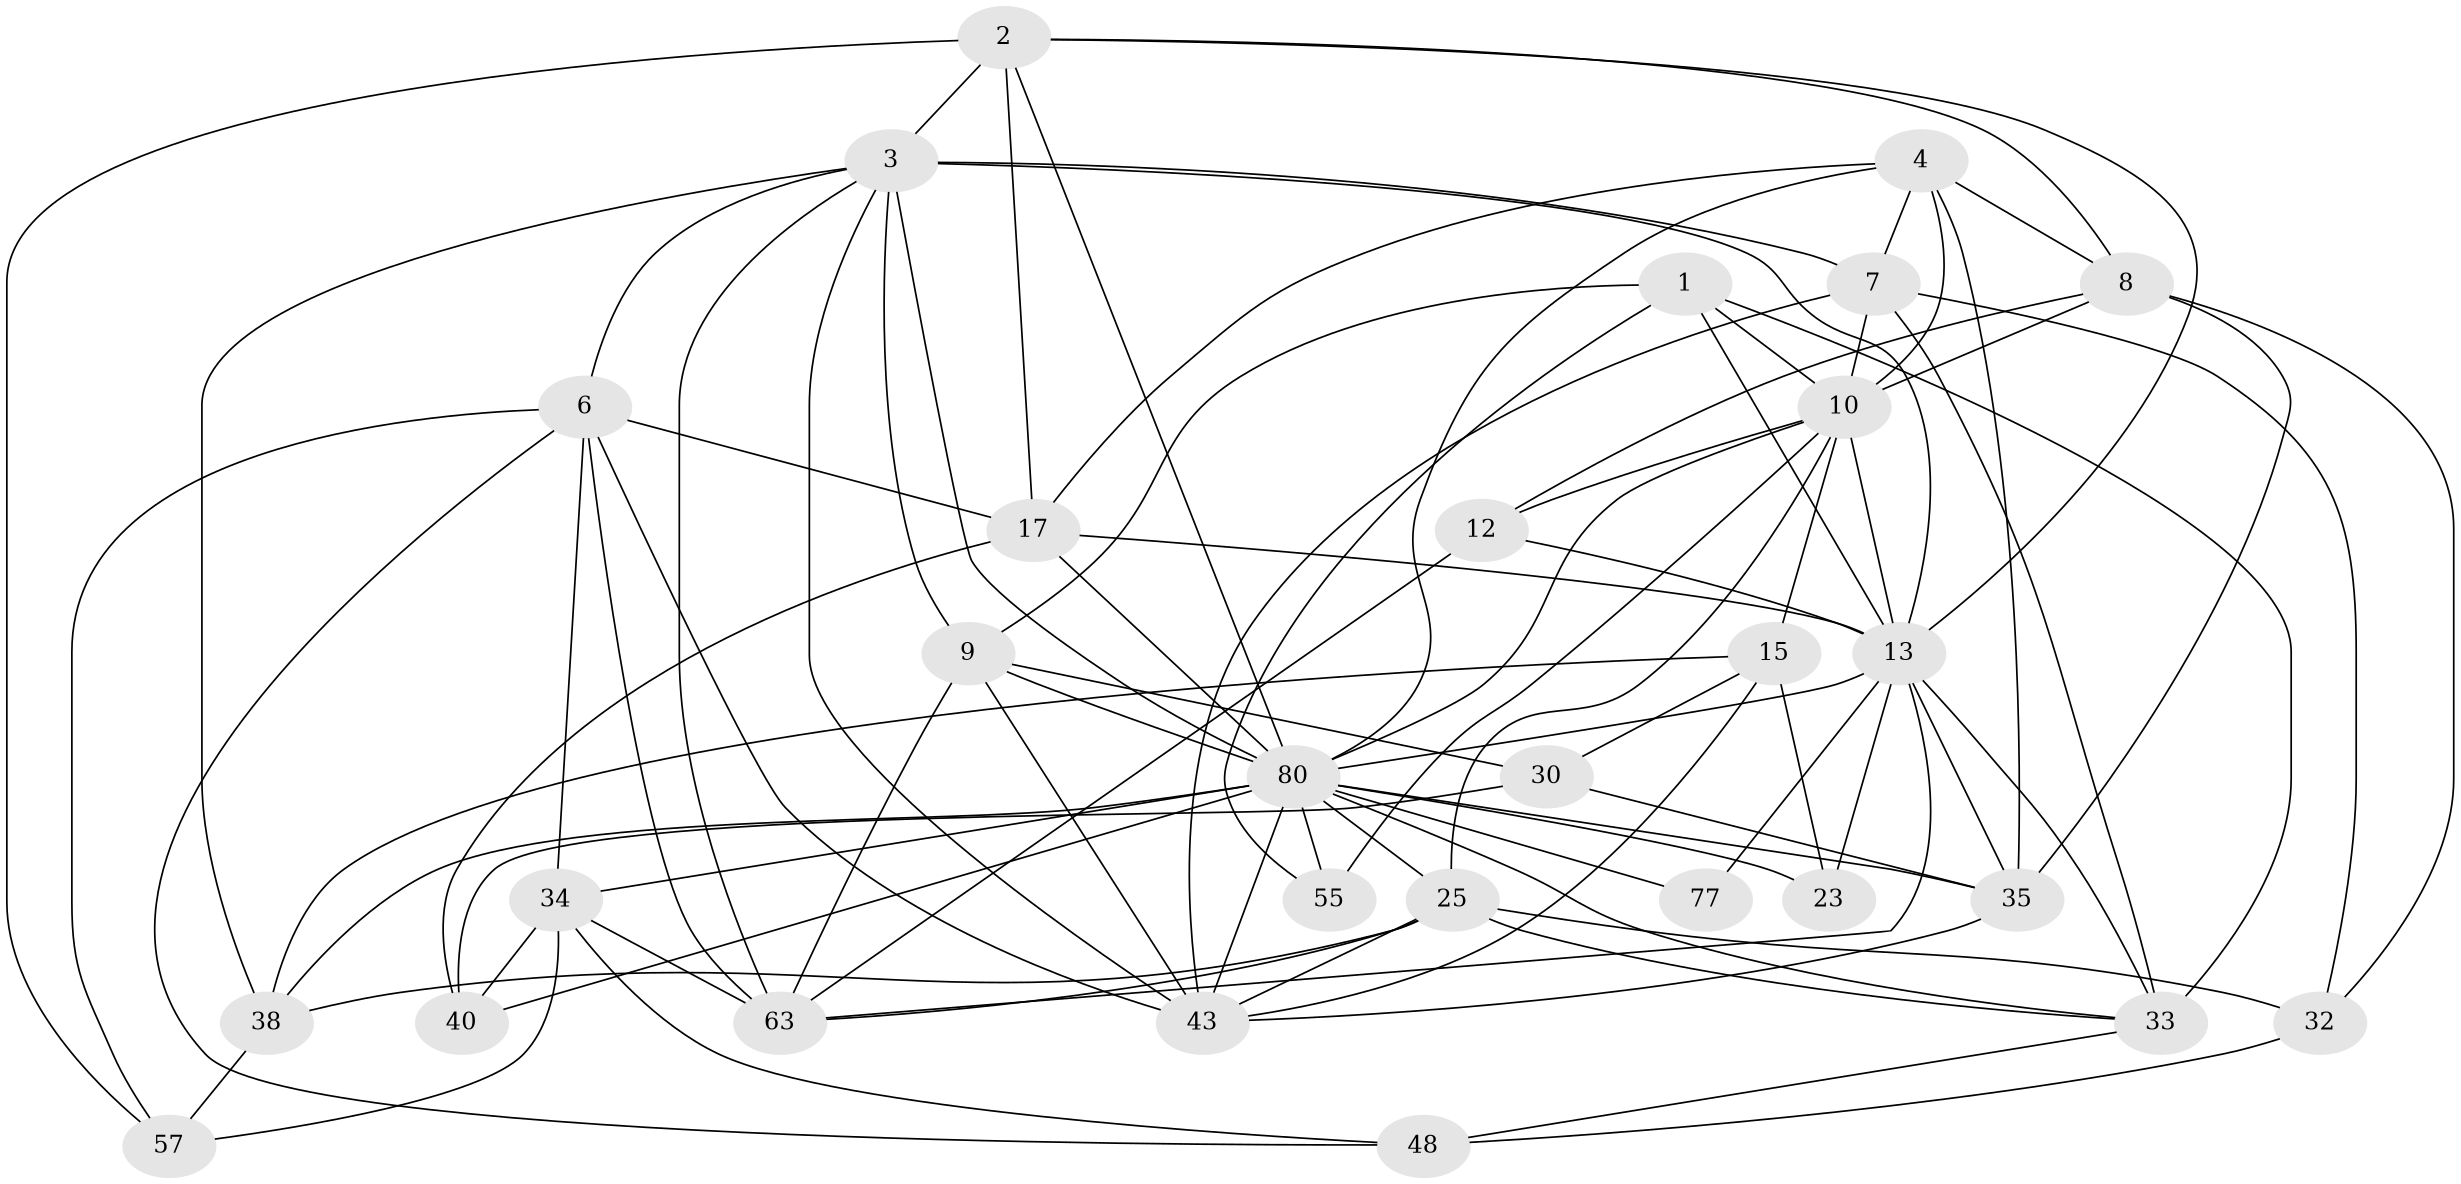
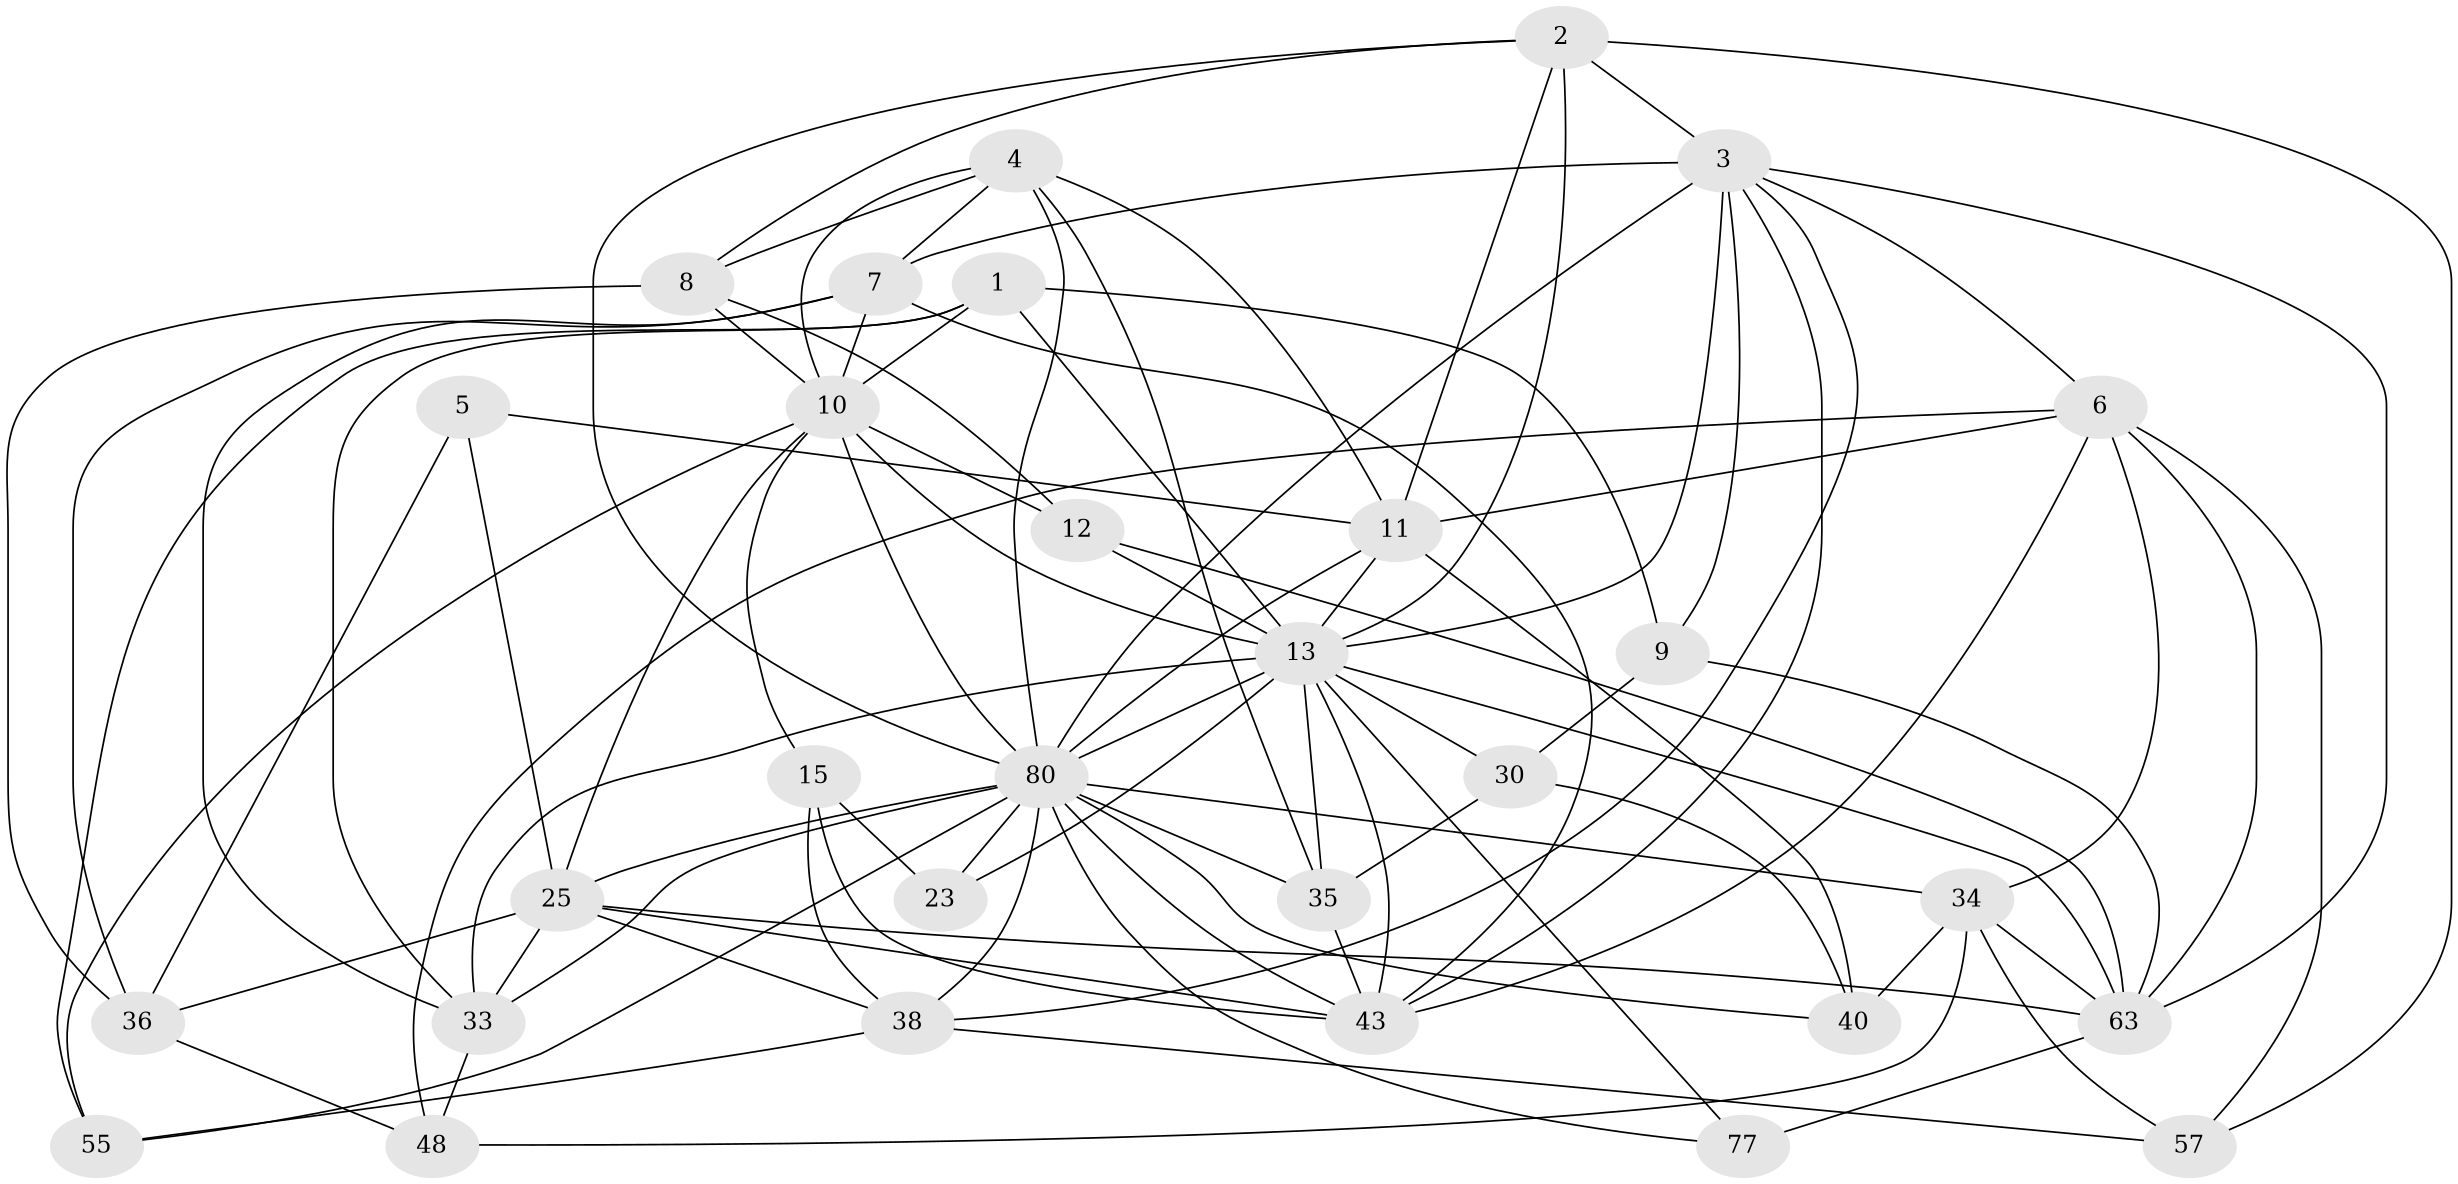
none -> (463, 407)
(1034, 530) -> (1396, 530)
(2230, 576) -> none
(1684, 703) -> (1406, 715)
(1129, 718) -> none
(1096, 854) -> (1377, 833)
(2320, 1023) -> (138, 1023)
none -> (1934, 1085)
none -> (504, 1089)
